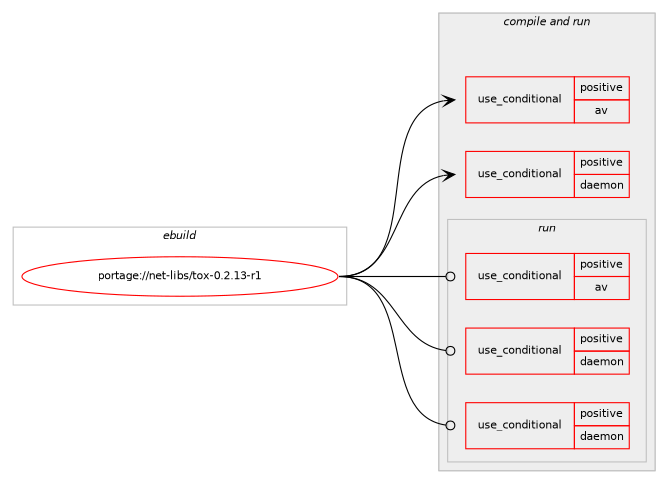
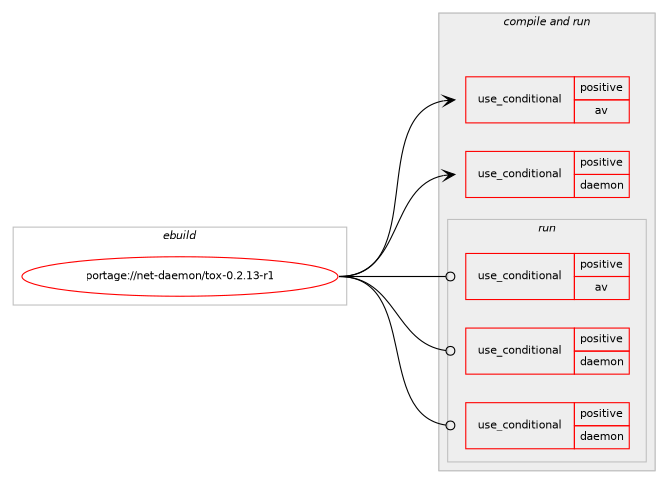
(180, 276) -> (180, 276)
